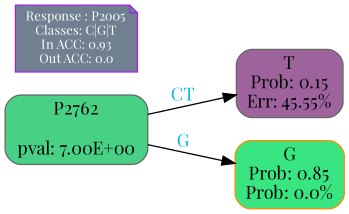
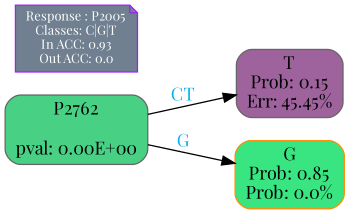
(290, 84) -> (290, 84)
(76, 130) -> (76, 130)
